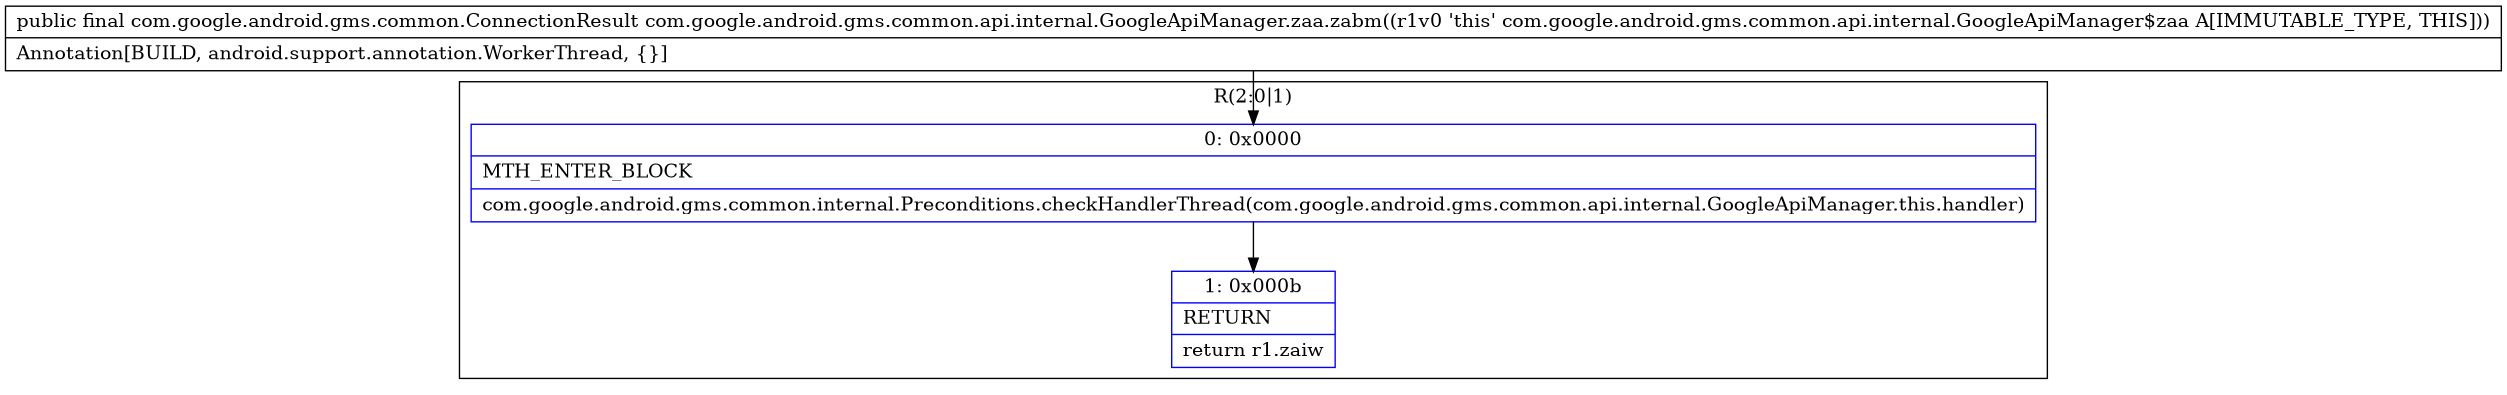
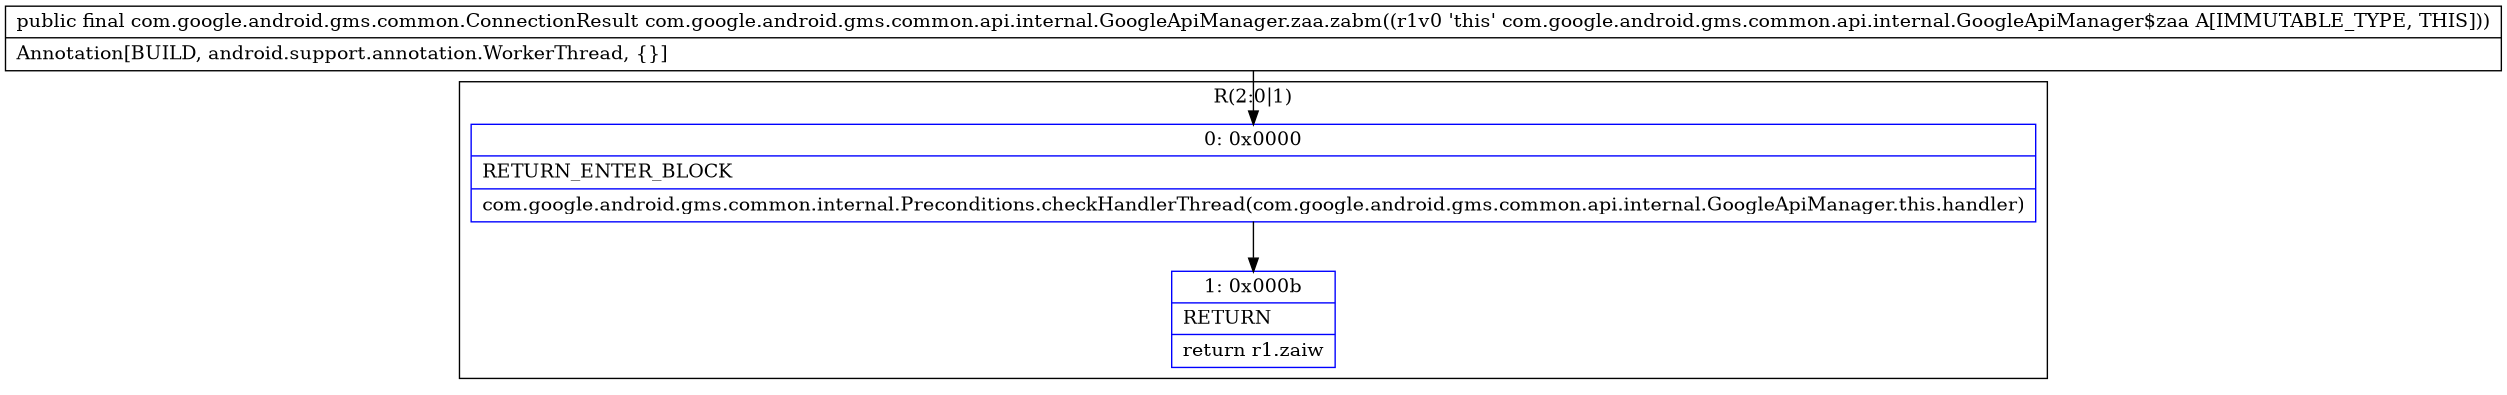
(588, 172) -> (608, 172)
